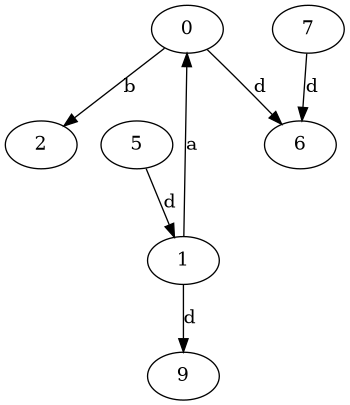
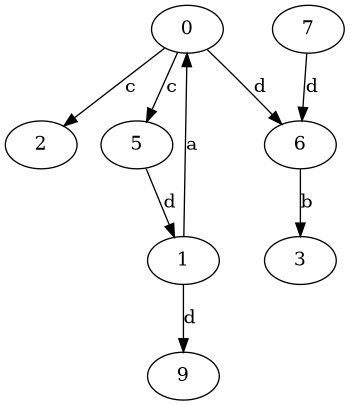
none -> (165, 81)
(130, 87) -> (130, 87)
none -> (300, 261)
